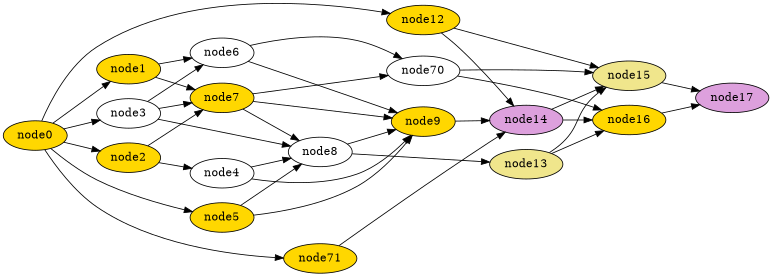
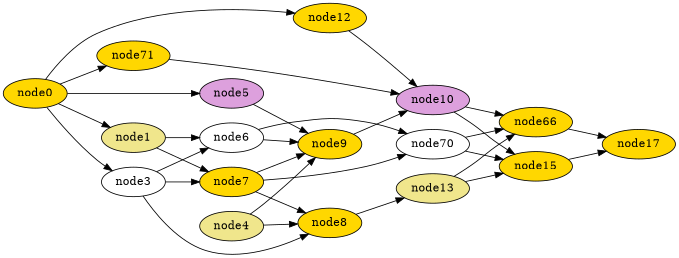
(522, 47) -> none
(129, 69) -> (133, 138)
(629, 76) -> (536, 166)
(732, 98) -> (639, 144)
(526, 120) -> (433, 100)
(629, 120) -> (536, 122)
(368, 138) -> none
(320, 152) -> (330, 223)
(129, 158) -> none
(222, 173) -> (232, 226)
(268, 187) -> none
(222, 217) -> (232, 93)
